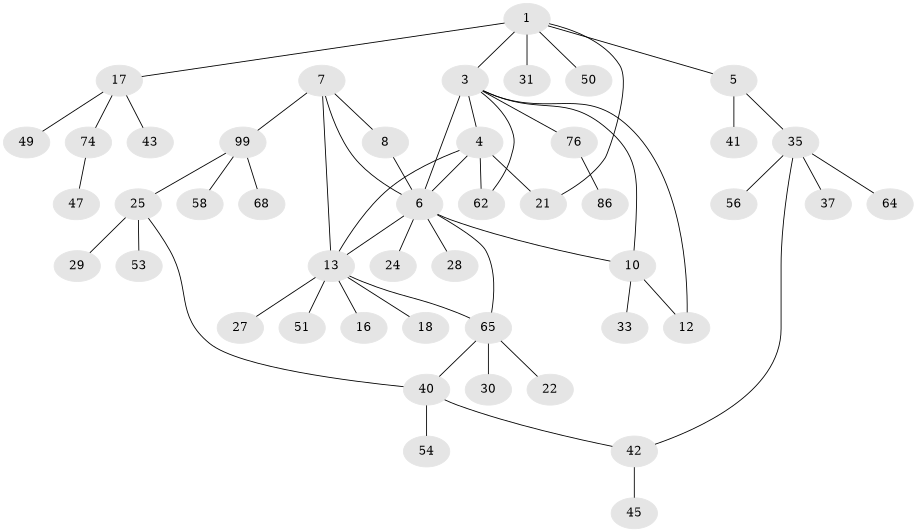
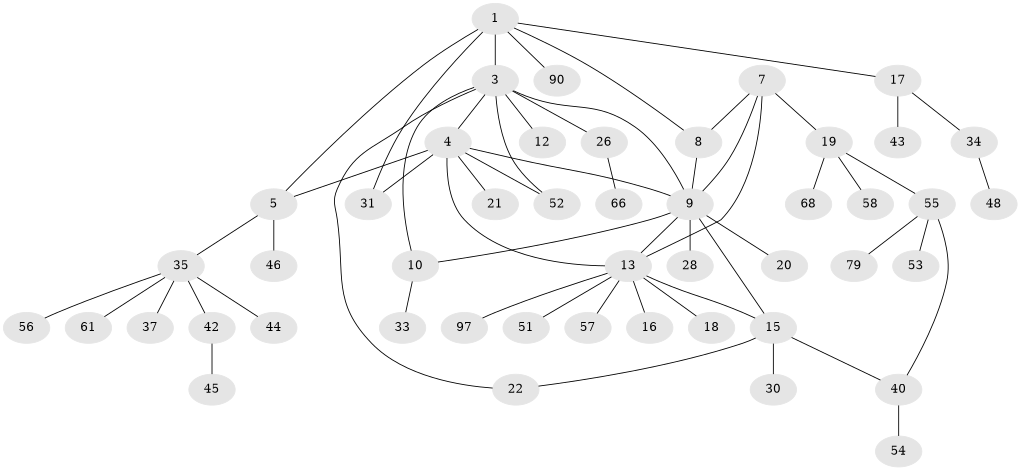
(589, 81) -> (557, 81)
(622, 99) -> (602, 74)
(27, 142) -> none
(88, 142) -> (974, 142)
(243, 142) -> (829, 142)
(574, 142) -> (604, 142)
(734, 142) -> (274, 266)
none -> (409, 172)
none -> (361, 173)
(76, 204) -> (994, 204)
(138, 204) -> (932, 204)
(420, 204) -> (690, 204)
(482, 204) -> (557, 204)
(605, 204) -> (619, 204)
(890, 204) -> (274, 328)
none -> (340, 249)
(77, 266) -> (854, 266)
(393, 266) -> (785, 266)
(660, 297) -> none
none -> (88, 328)
(240, 328) -> (464, 328)
(488, 328) -> (773, 328)
none -> (588, 328)
(528, 427) -> none
